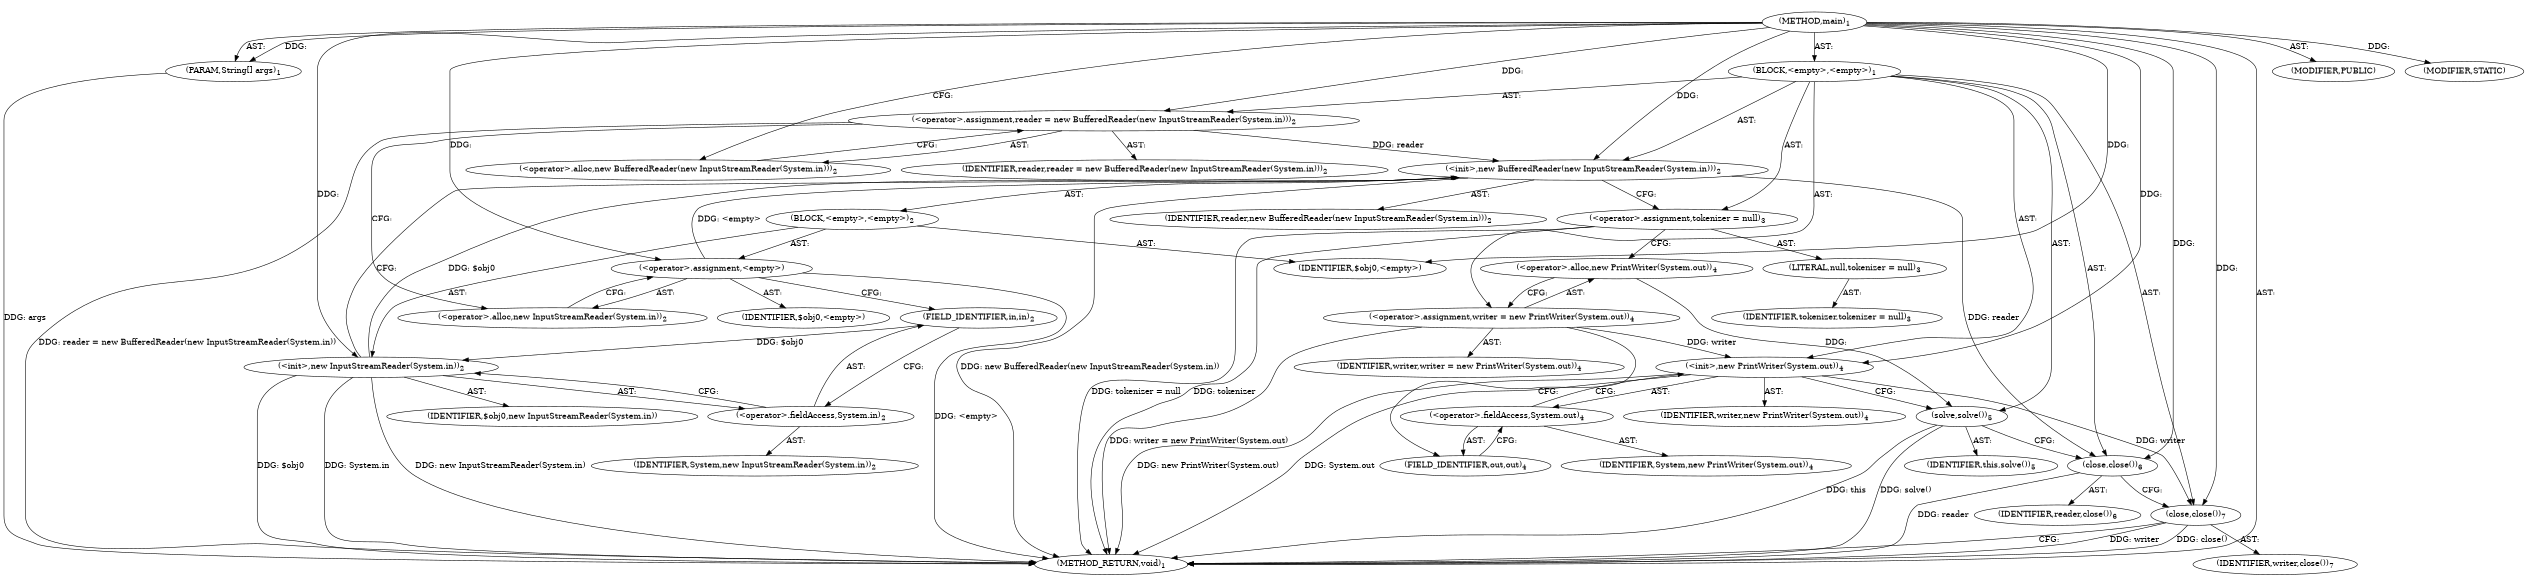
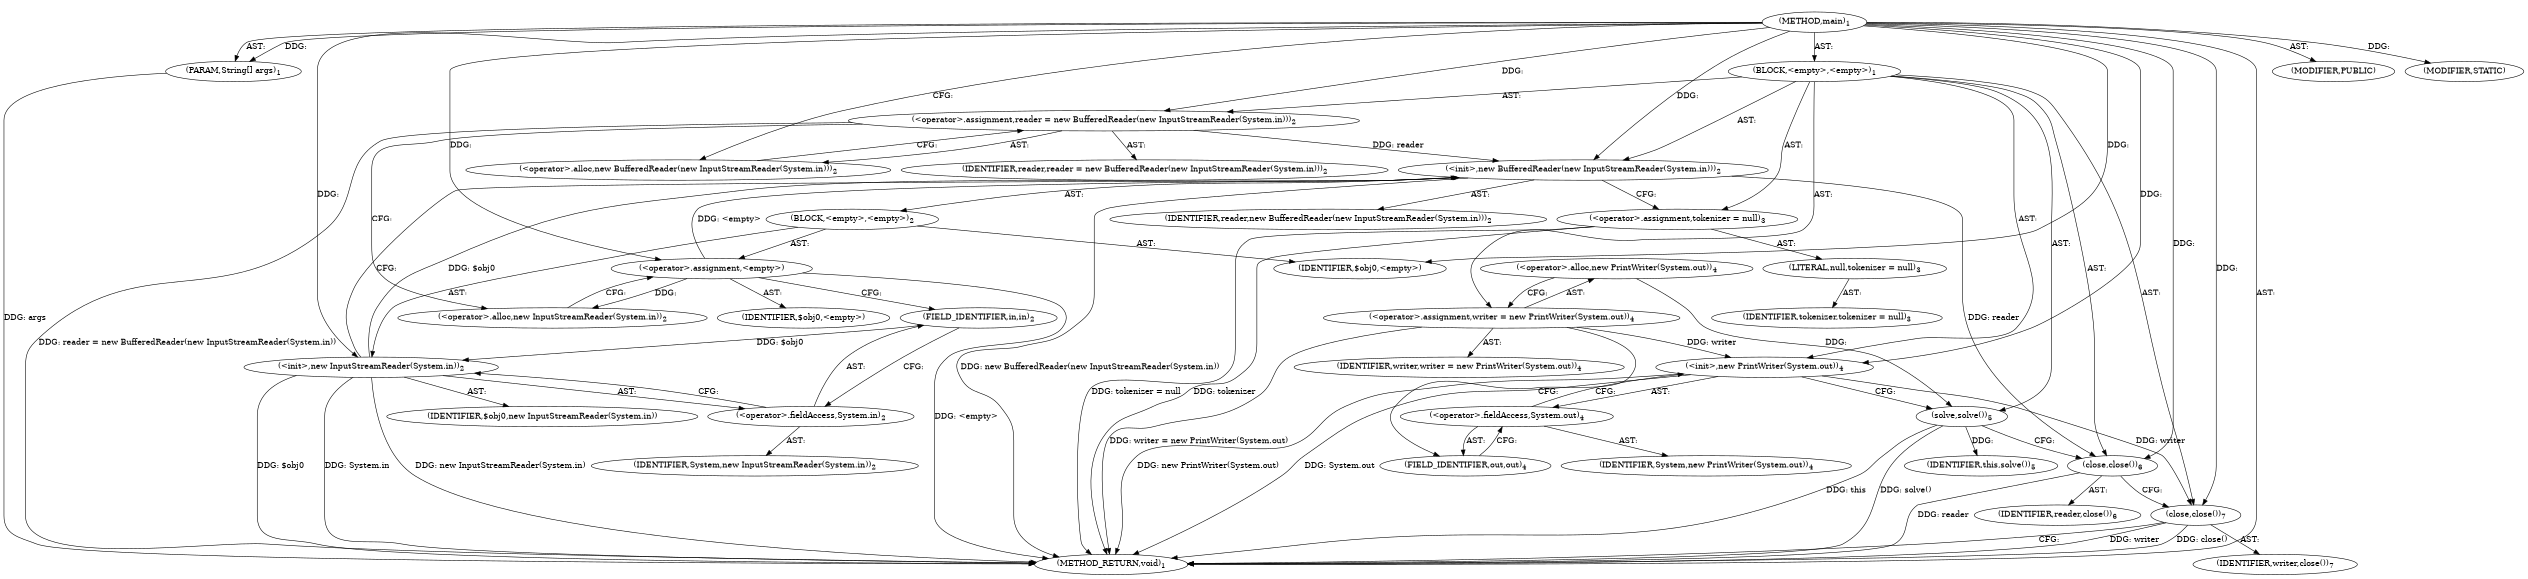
(1648, 244) -> none
(667, 293) -> (667, 293)
(1765, 417) -> none
(1984, 441) -> (1984, 441)
